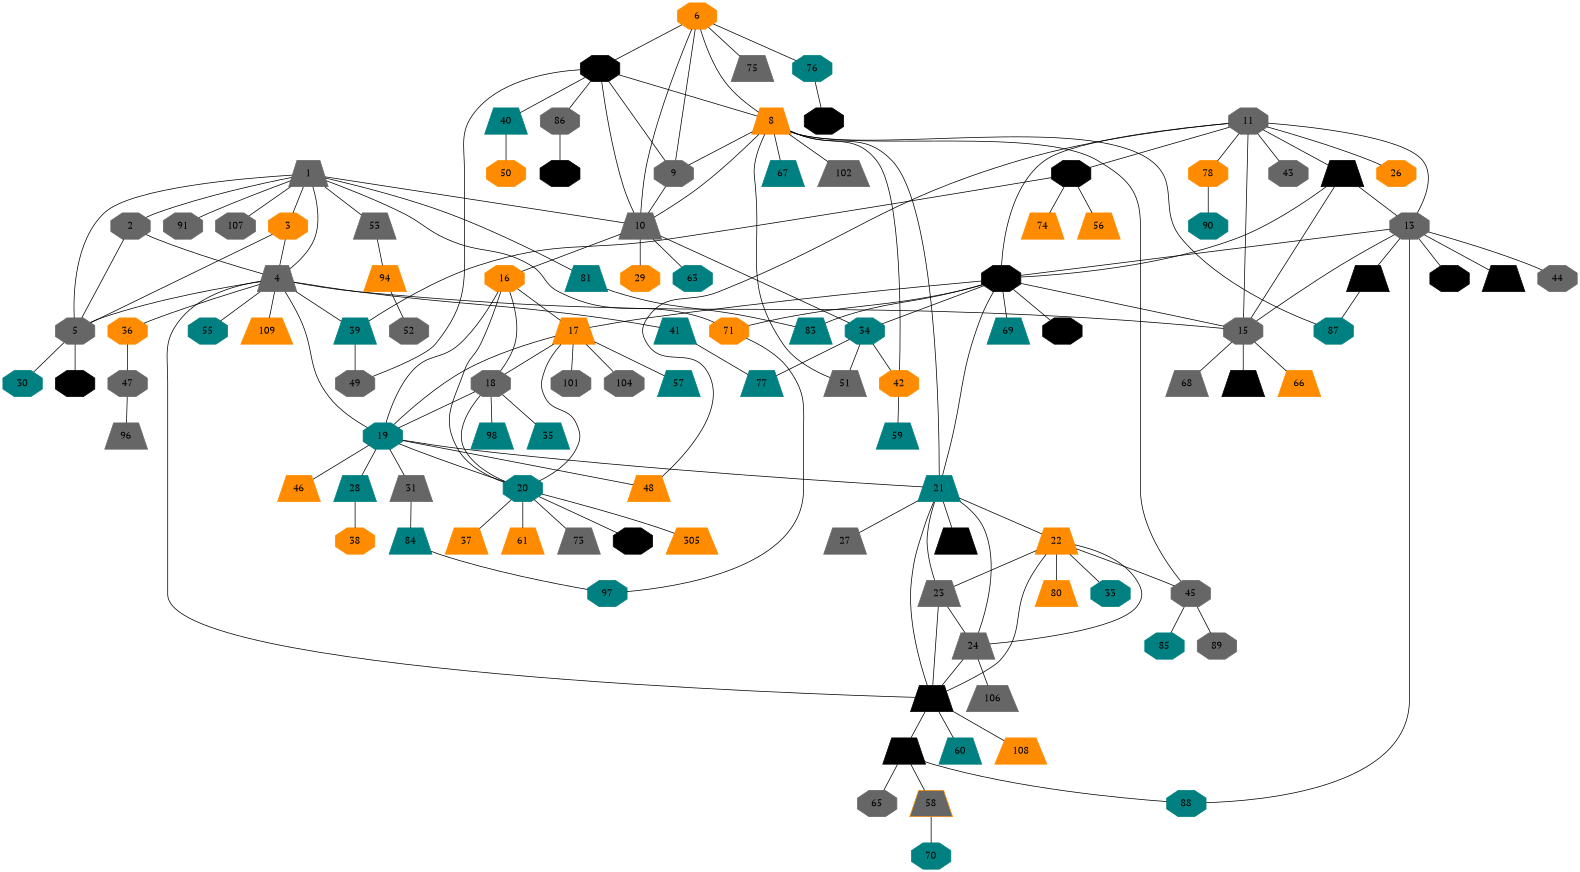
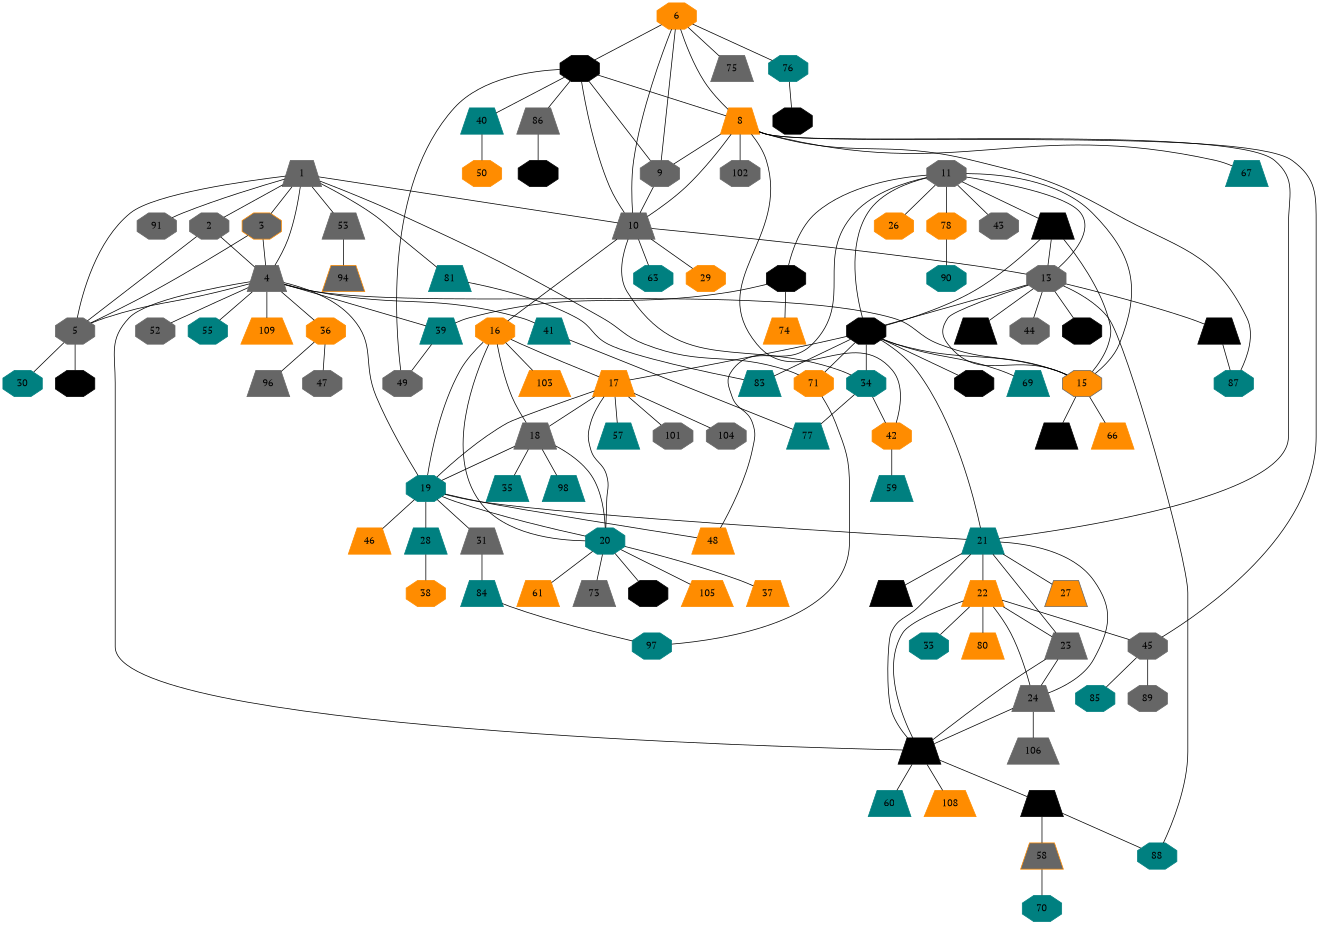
(560, 121) -> (538, 121)
(844, 174) -> (740, 174)
(236, 226) -> none
(288, 226) -> (262, 226)
(1099, 226) -> none
none -> (830, 247)
(385, 279) -> (343, 279)
(399, 308) -> (210, 305)
(1243, 331) -> (1082, 384)
(491, 384) -> (535, 436)
none -> (545, 384)
(845, 384) -> none
(1187, 384) -> none
(127, 410) -> (298, 357)
(692, 541) -> (707, 594)
(845, 541) -> (1066, 594)
(877, 804) -> none
